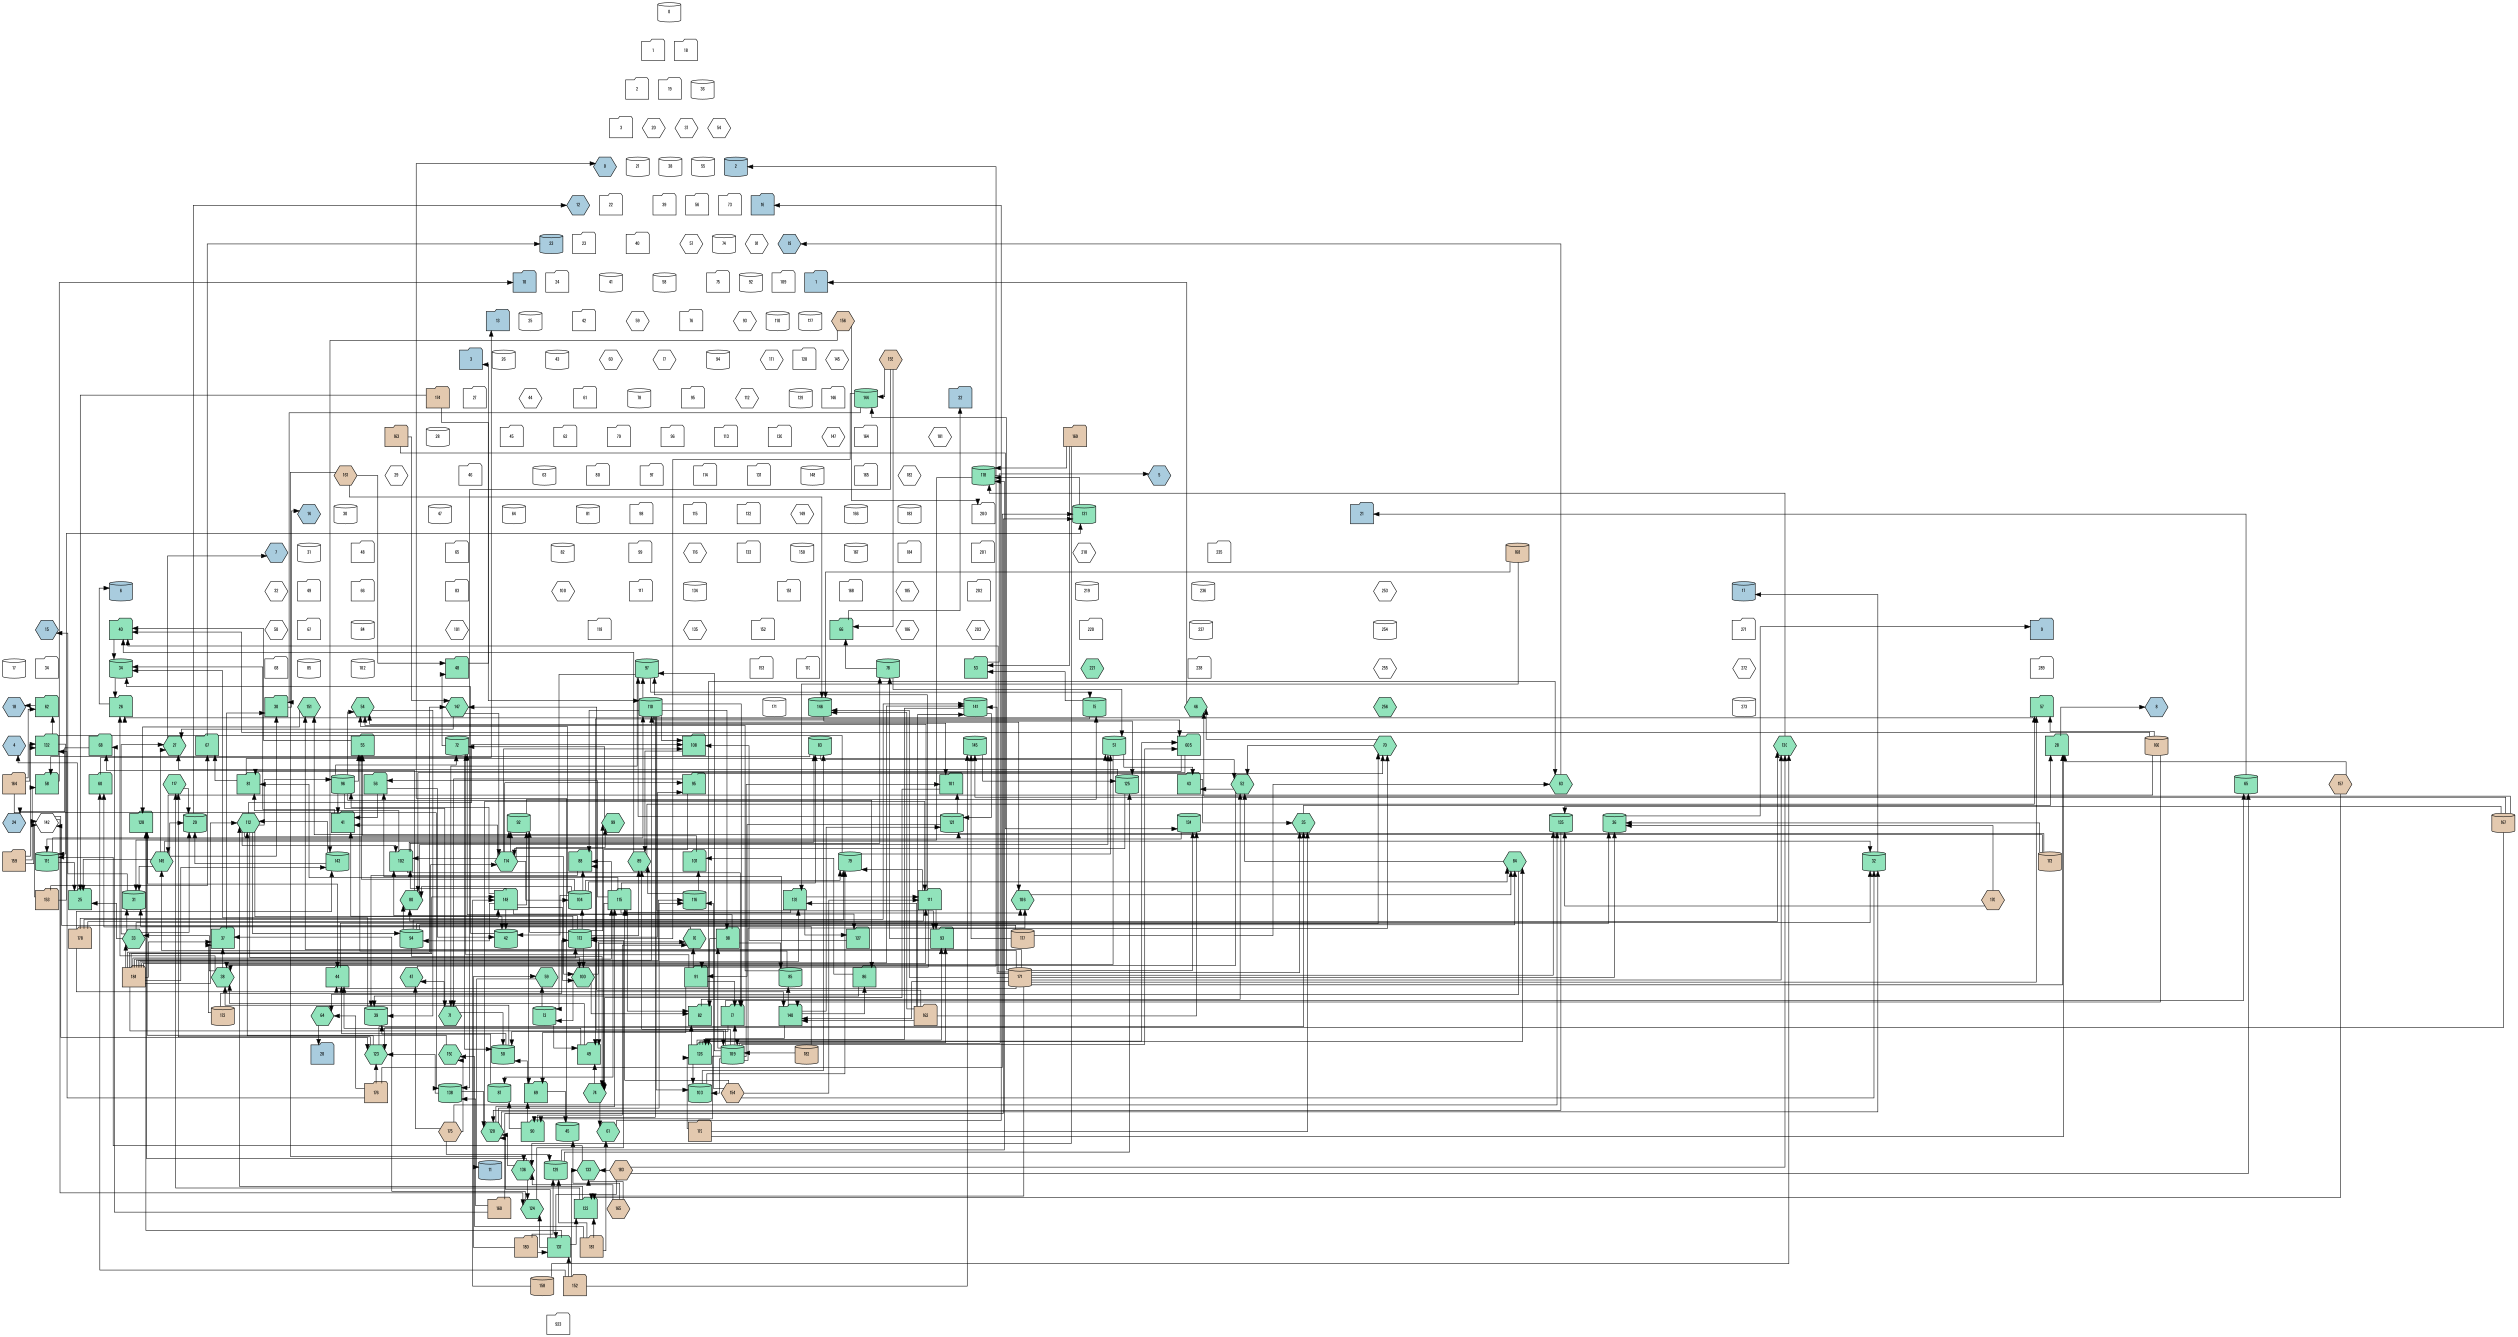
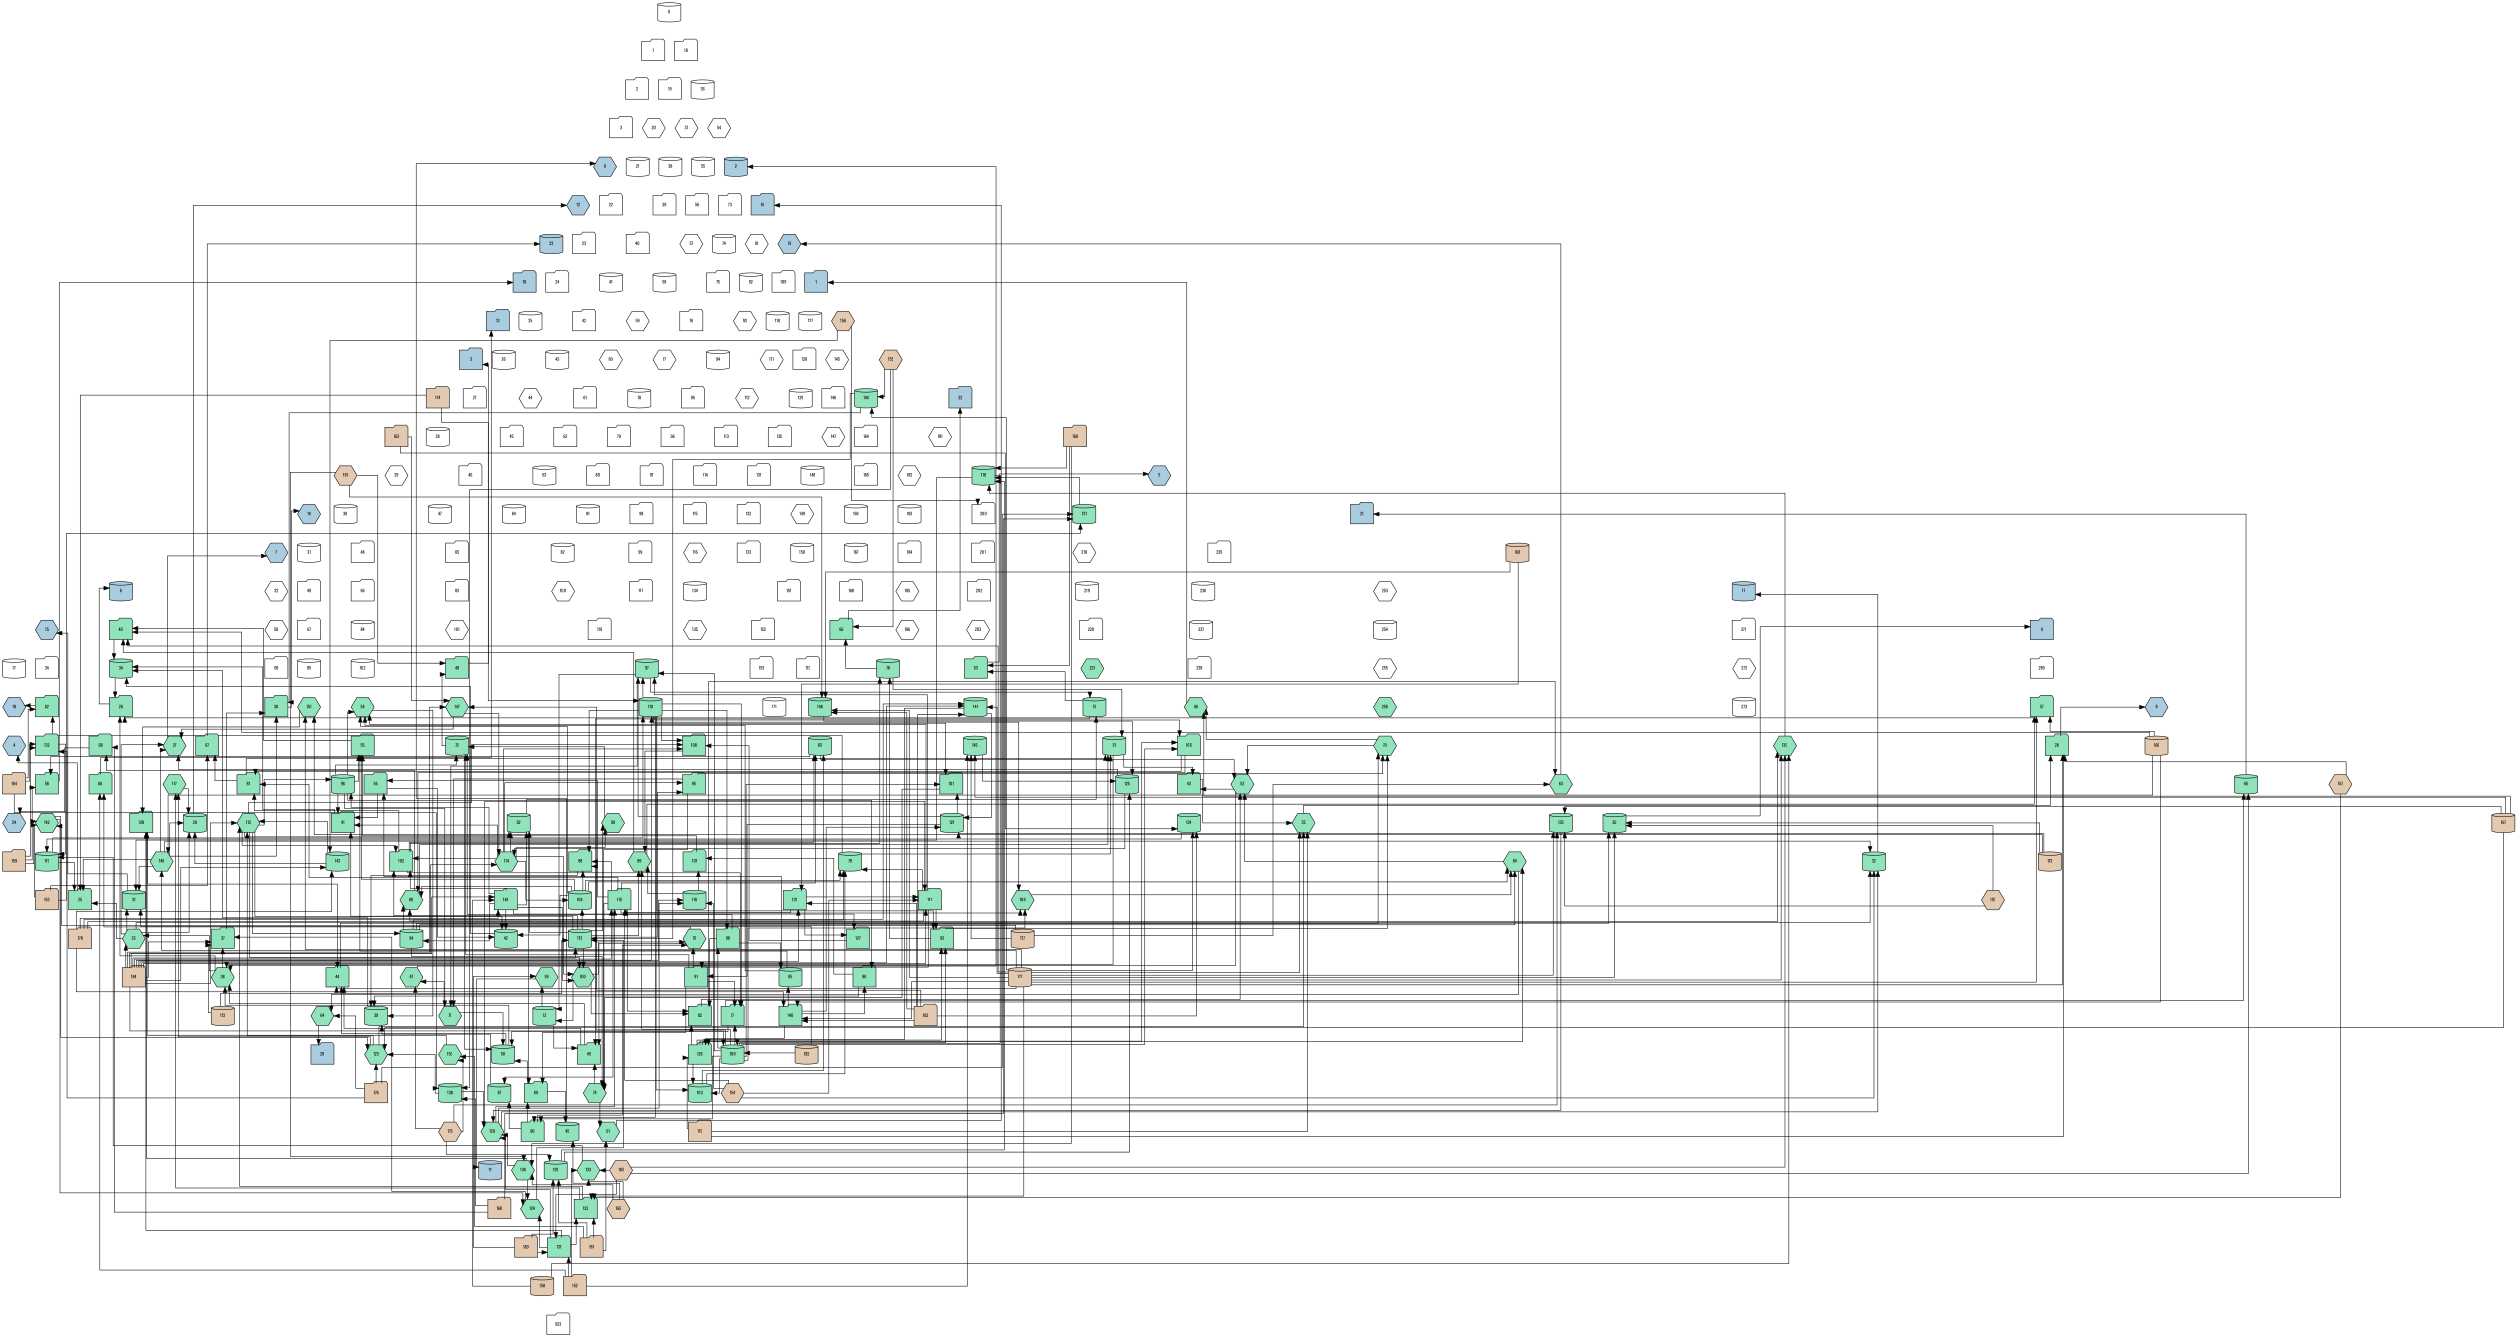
(1189, 746) -> (1189, 746)
(47, 823) -> (47, 823)
